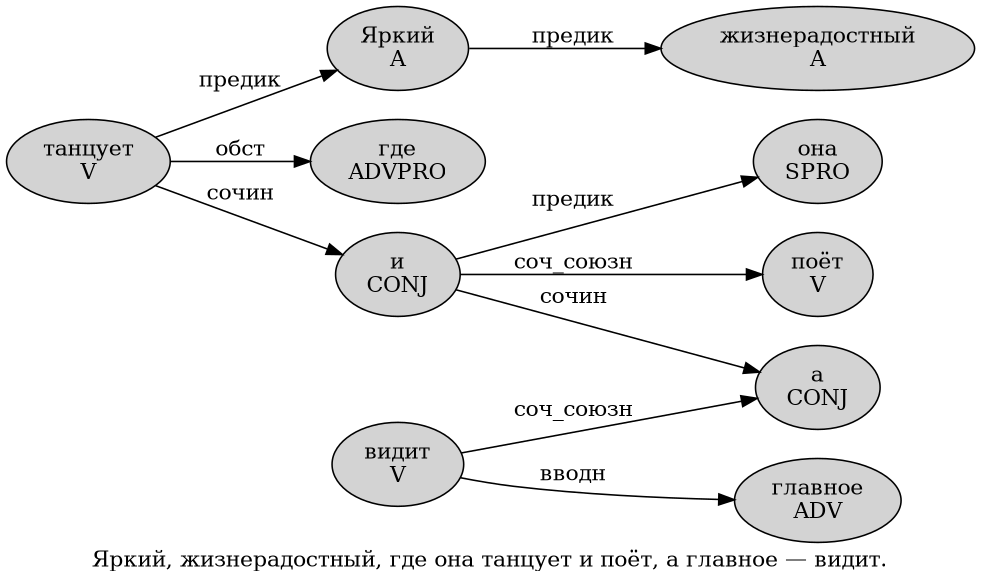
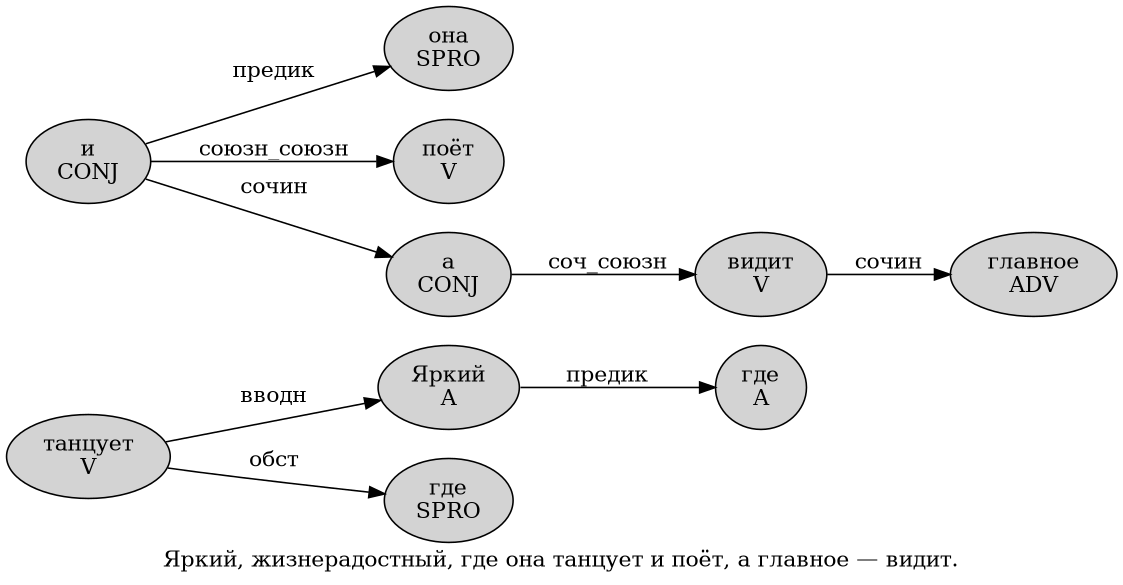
(818, 48) -> (761, 387)
(240, 81) -> (274, 396)
(398, 161) -> (449, 500)
(241, 217) -> none
(573, 263) -> (274, 150)
(601, 427) -> (595, 274)
(573, 475) -> (888, 263)
